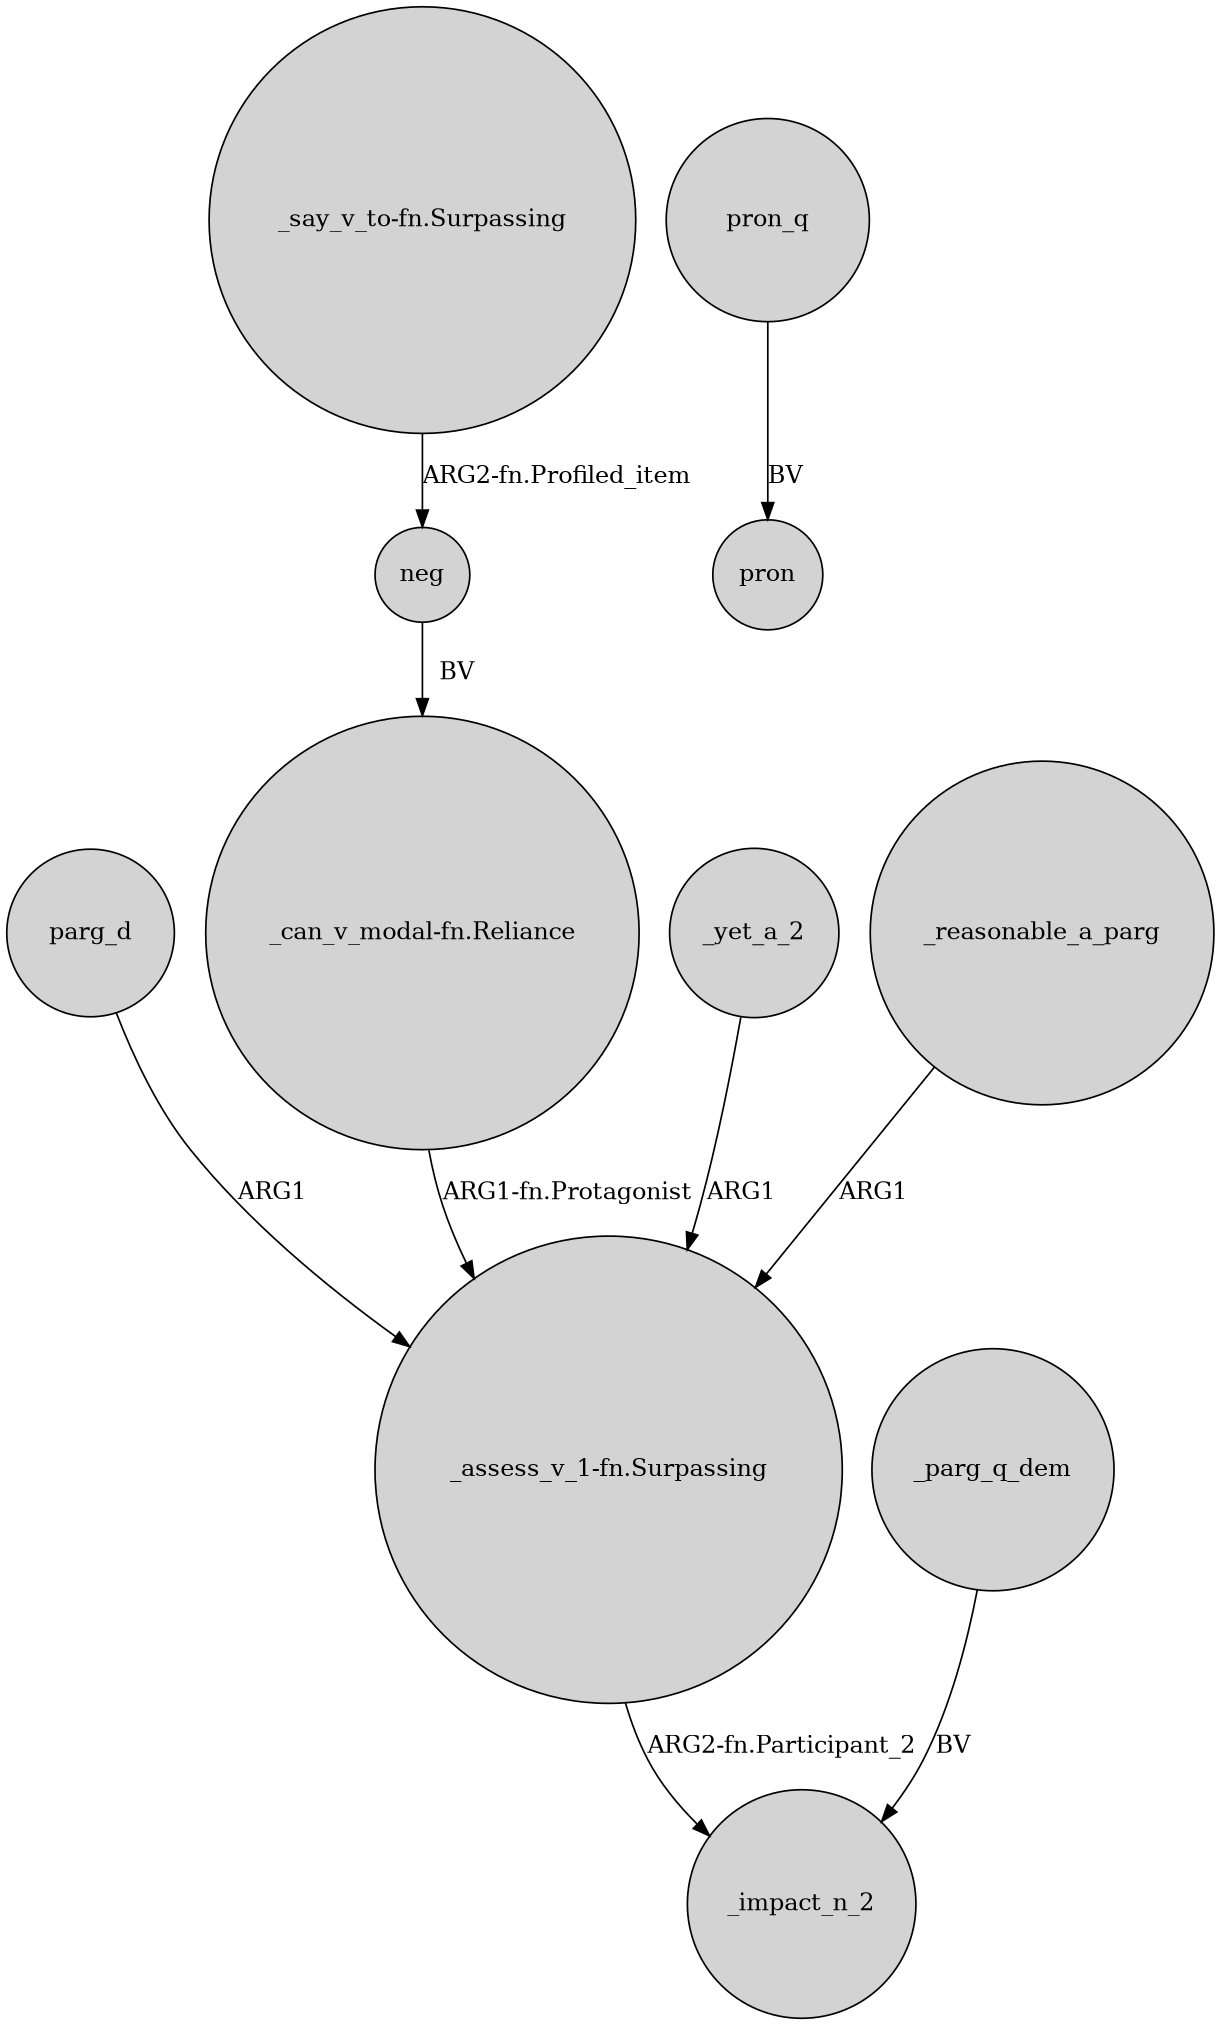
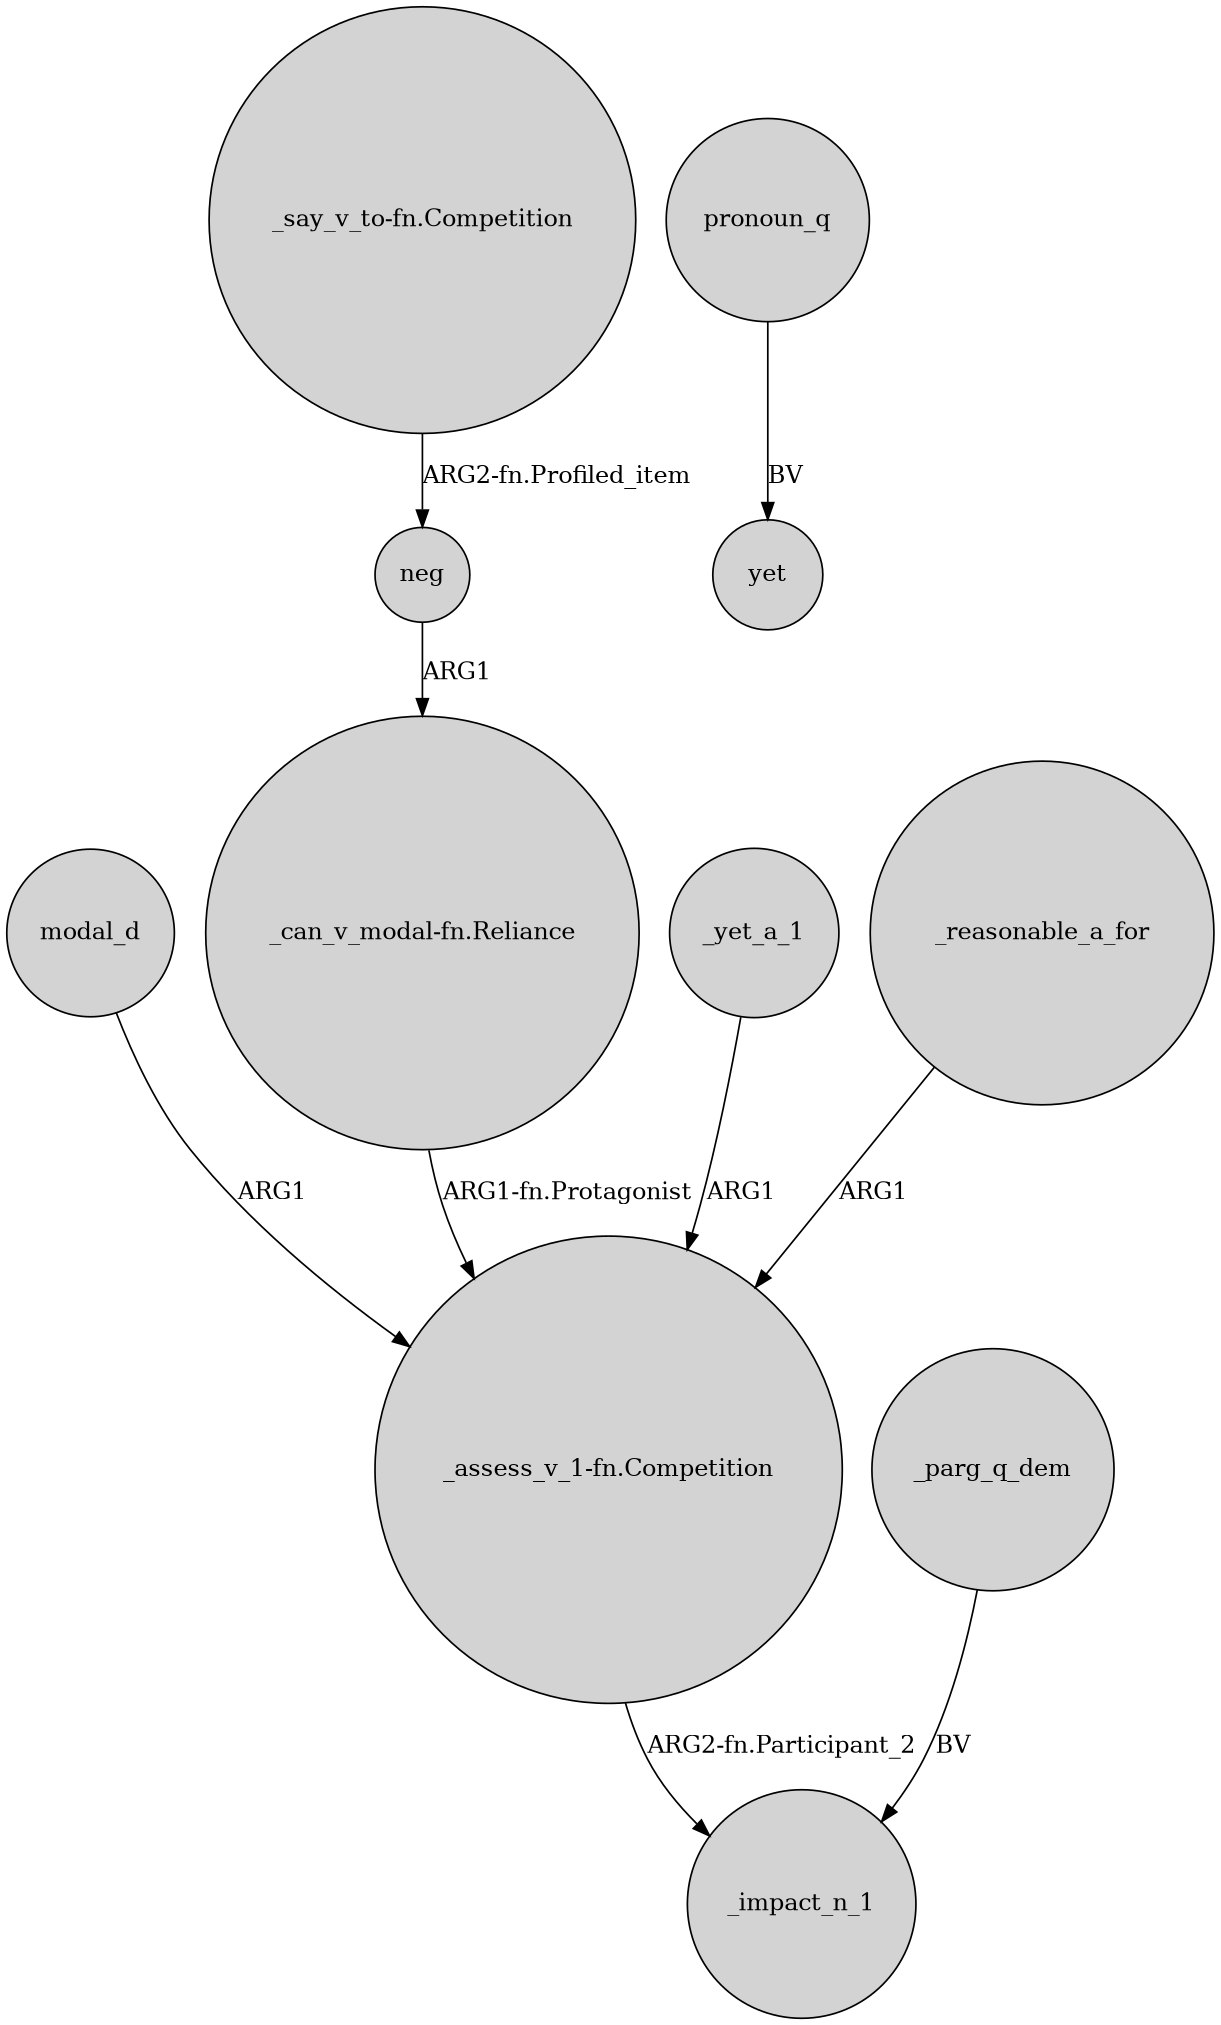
(422, 220) -> (422, 220)
(768, 220) -> (768, 220)
(768, 575) -> (768, 575)
(457, 673) -> (457, 673)
(91, 933) -> (91, 933)
(754, 933) -> (754, 933)
(1042, 933) -> (1042, 933)
(609, 1470) -> (609, 1470)
(802, 1904) -> (802, 1904)
